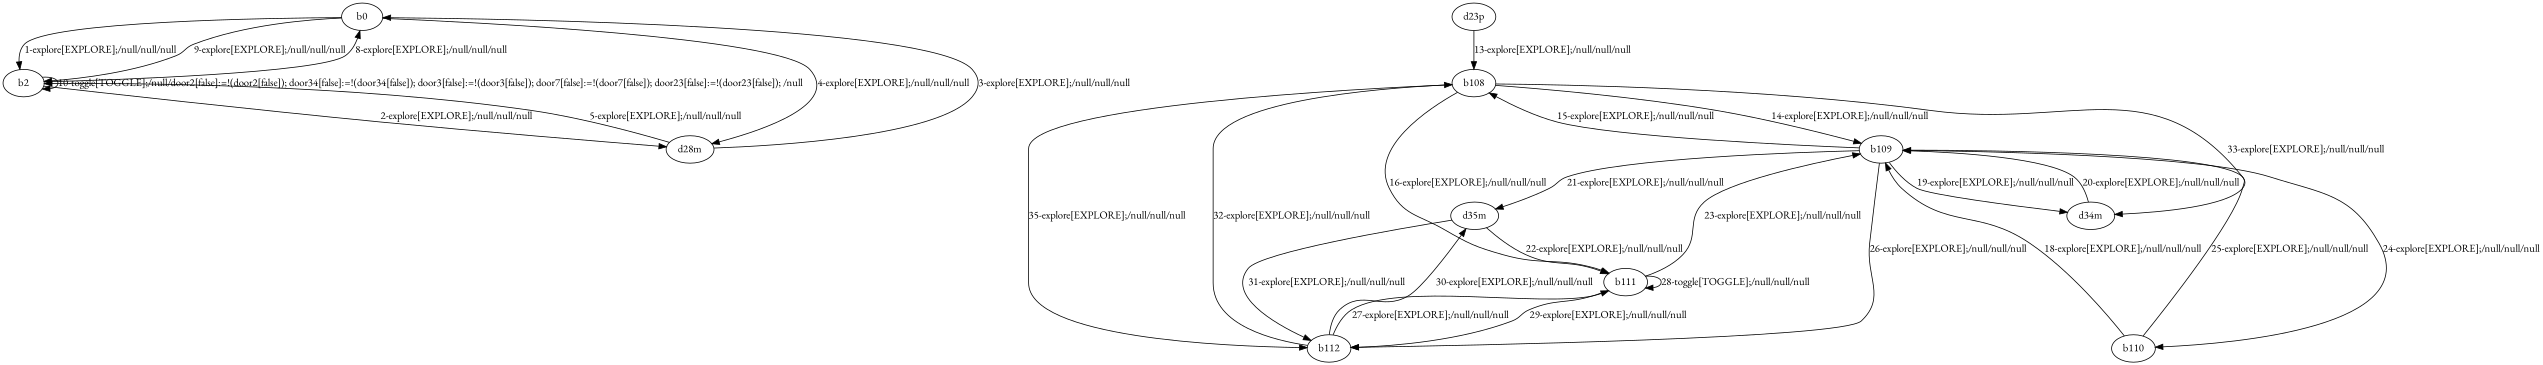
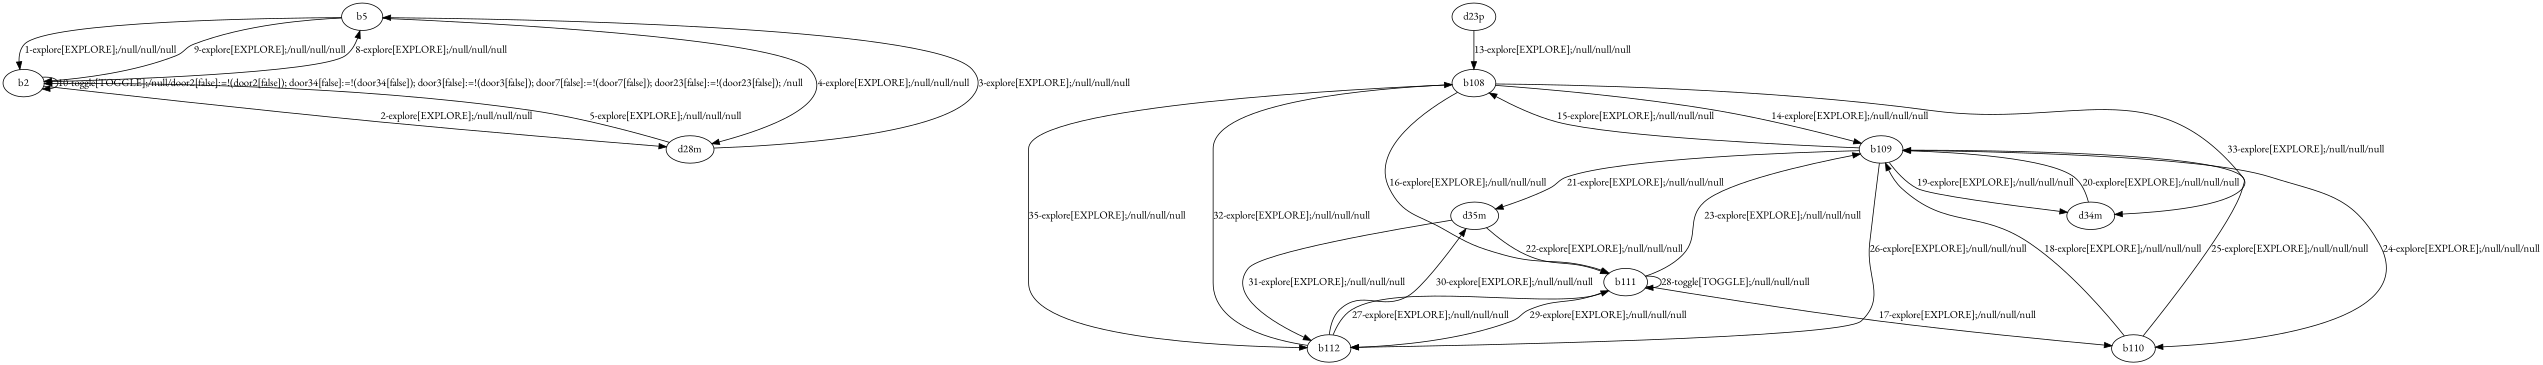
(362, 17) -> (362, 17)
none -> (1875, 320)
